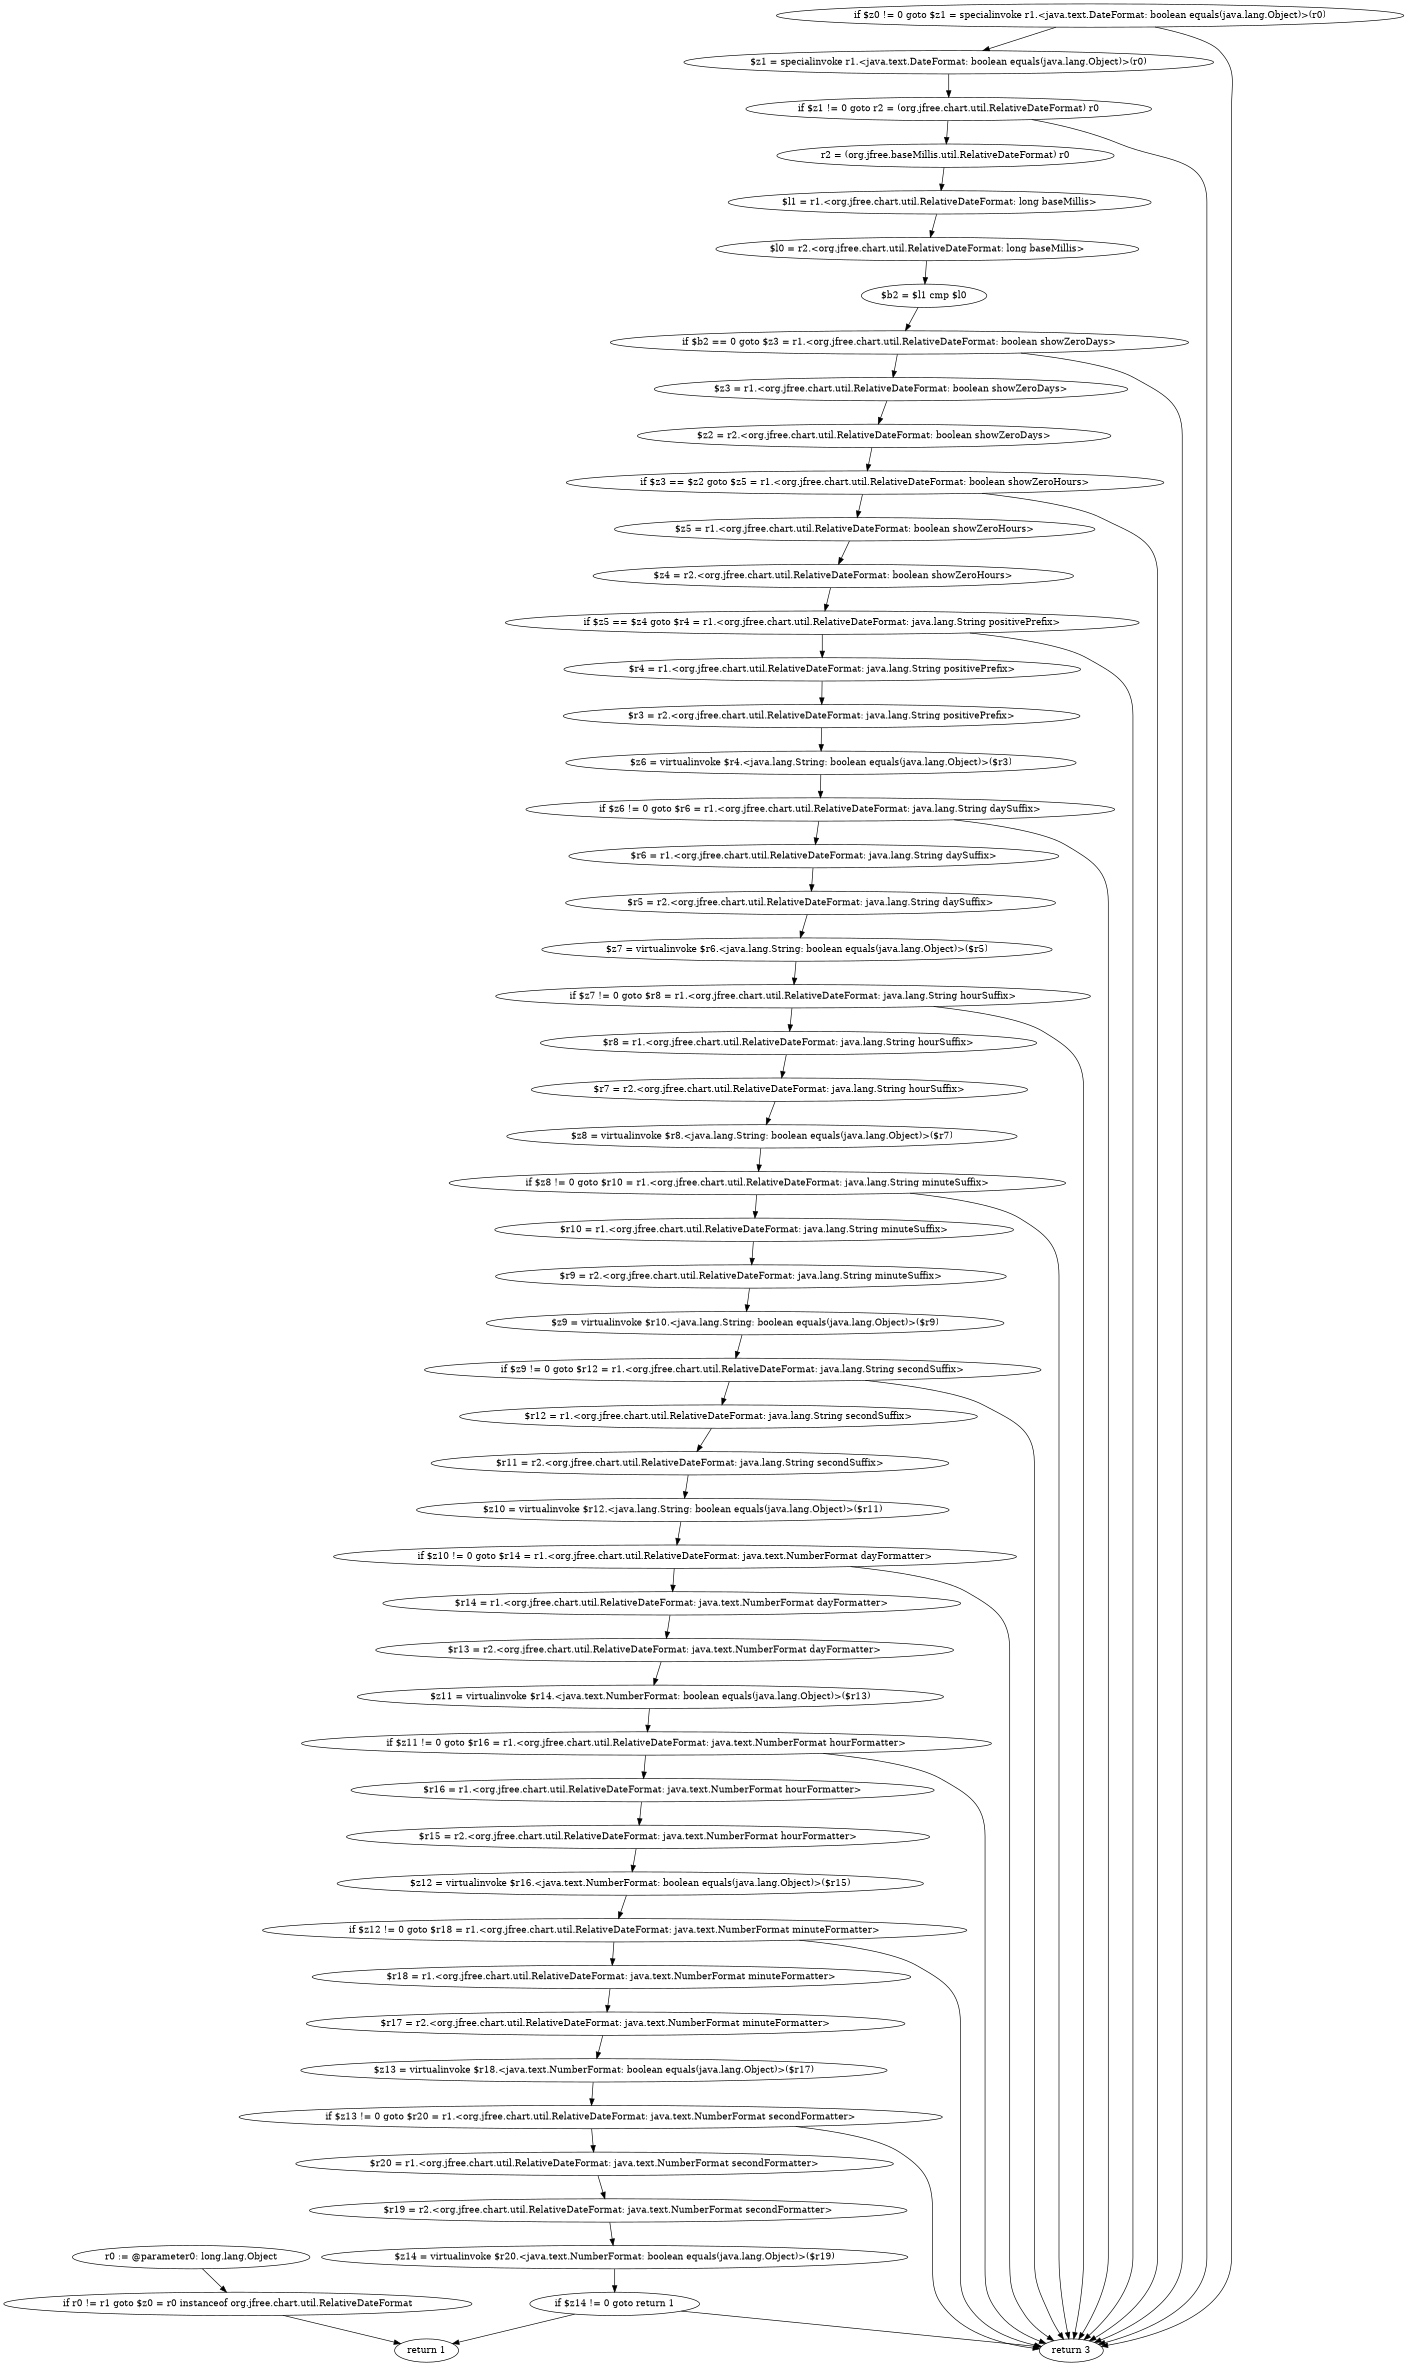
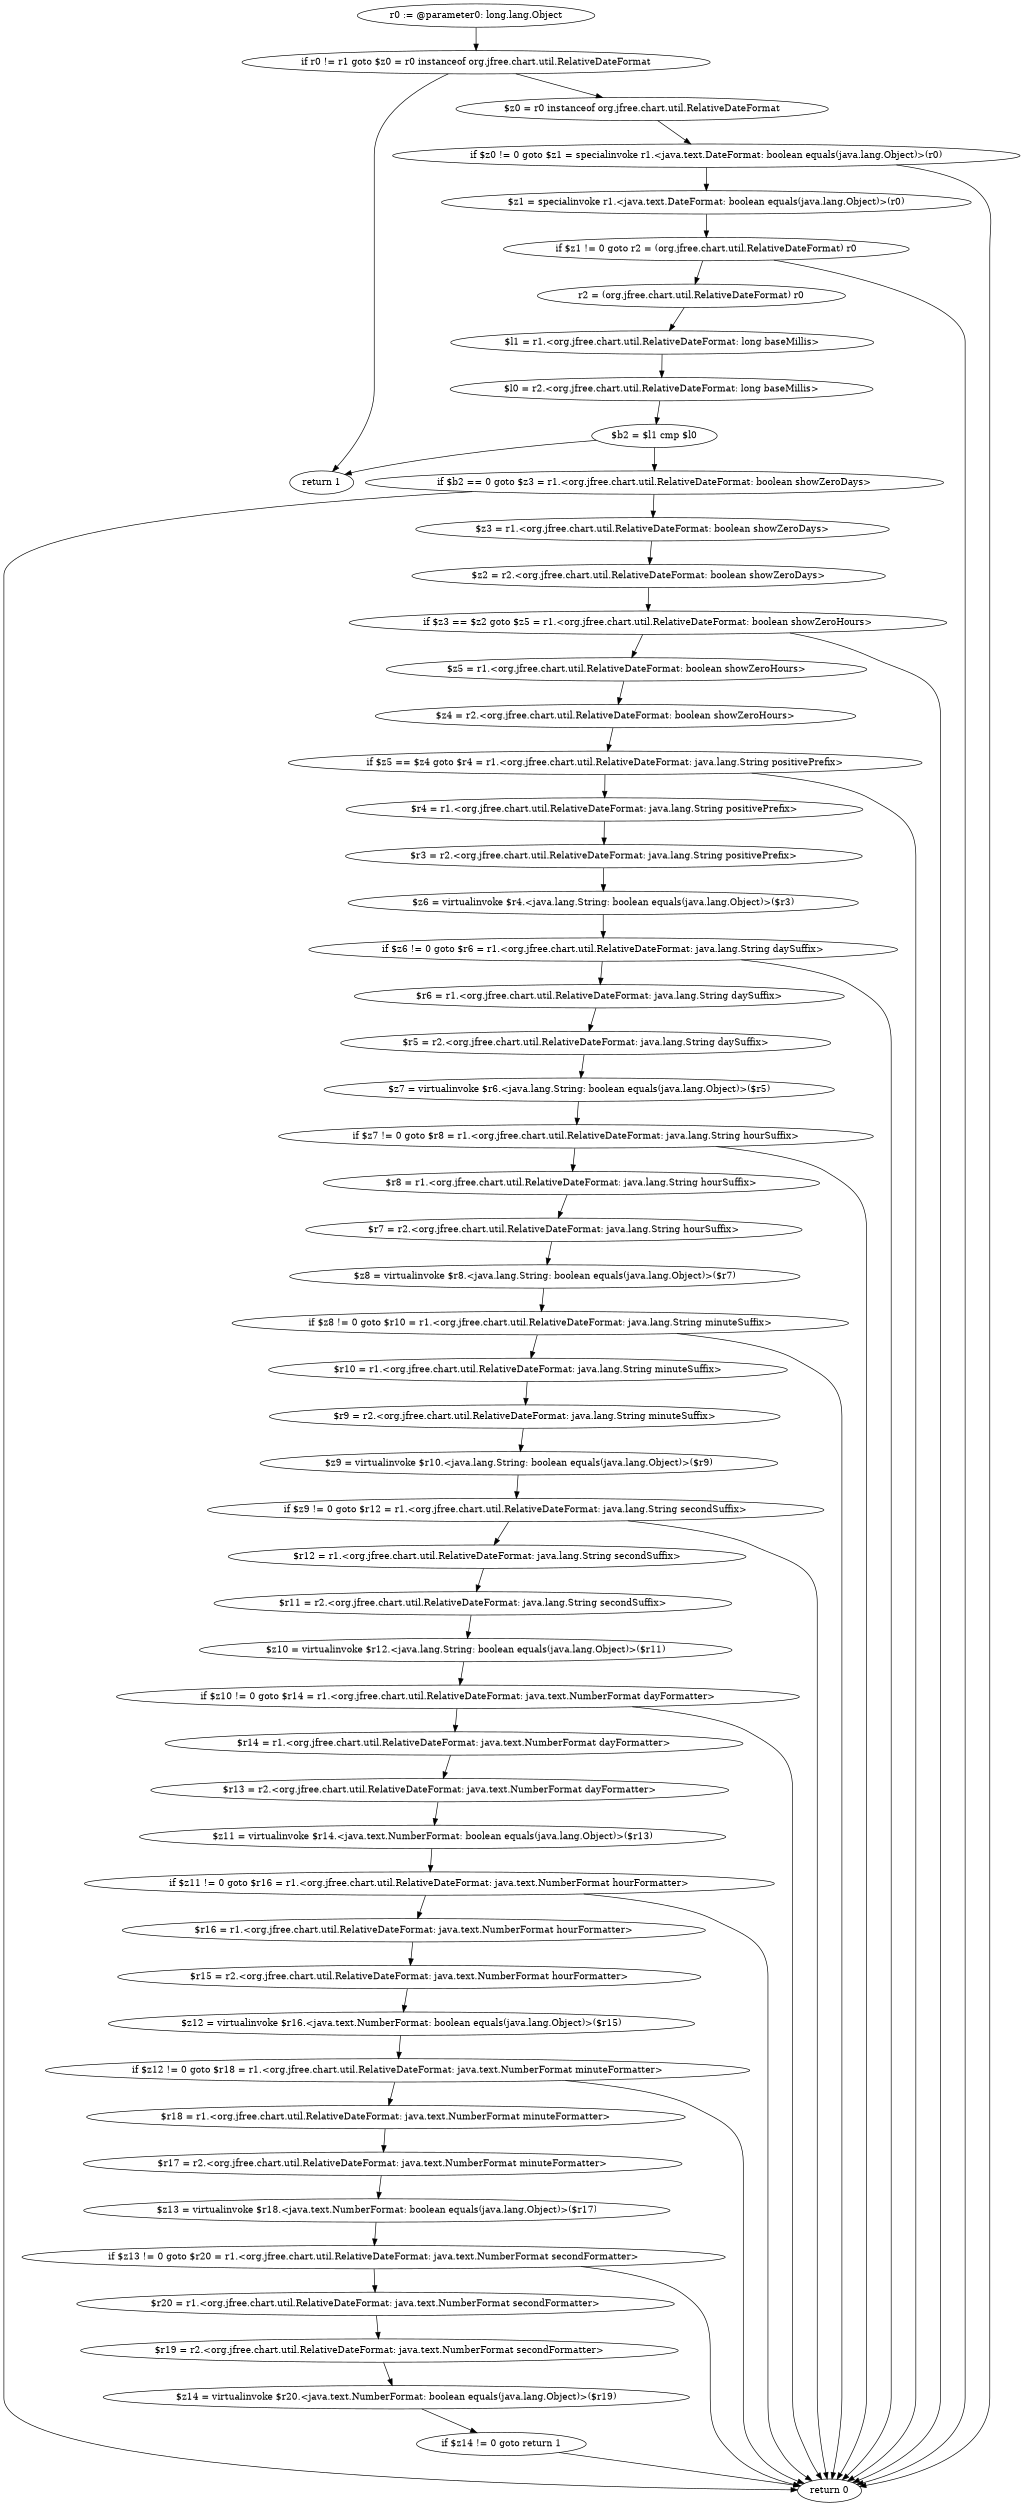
none -> (642, 109)
(945, 156) -> (691, 296)
(517, 2328) -> (473, 453)
(1071, 2351) -> (830, 2491)
